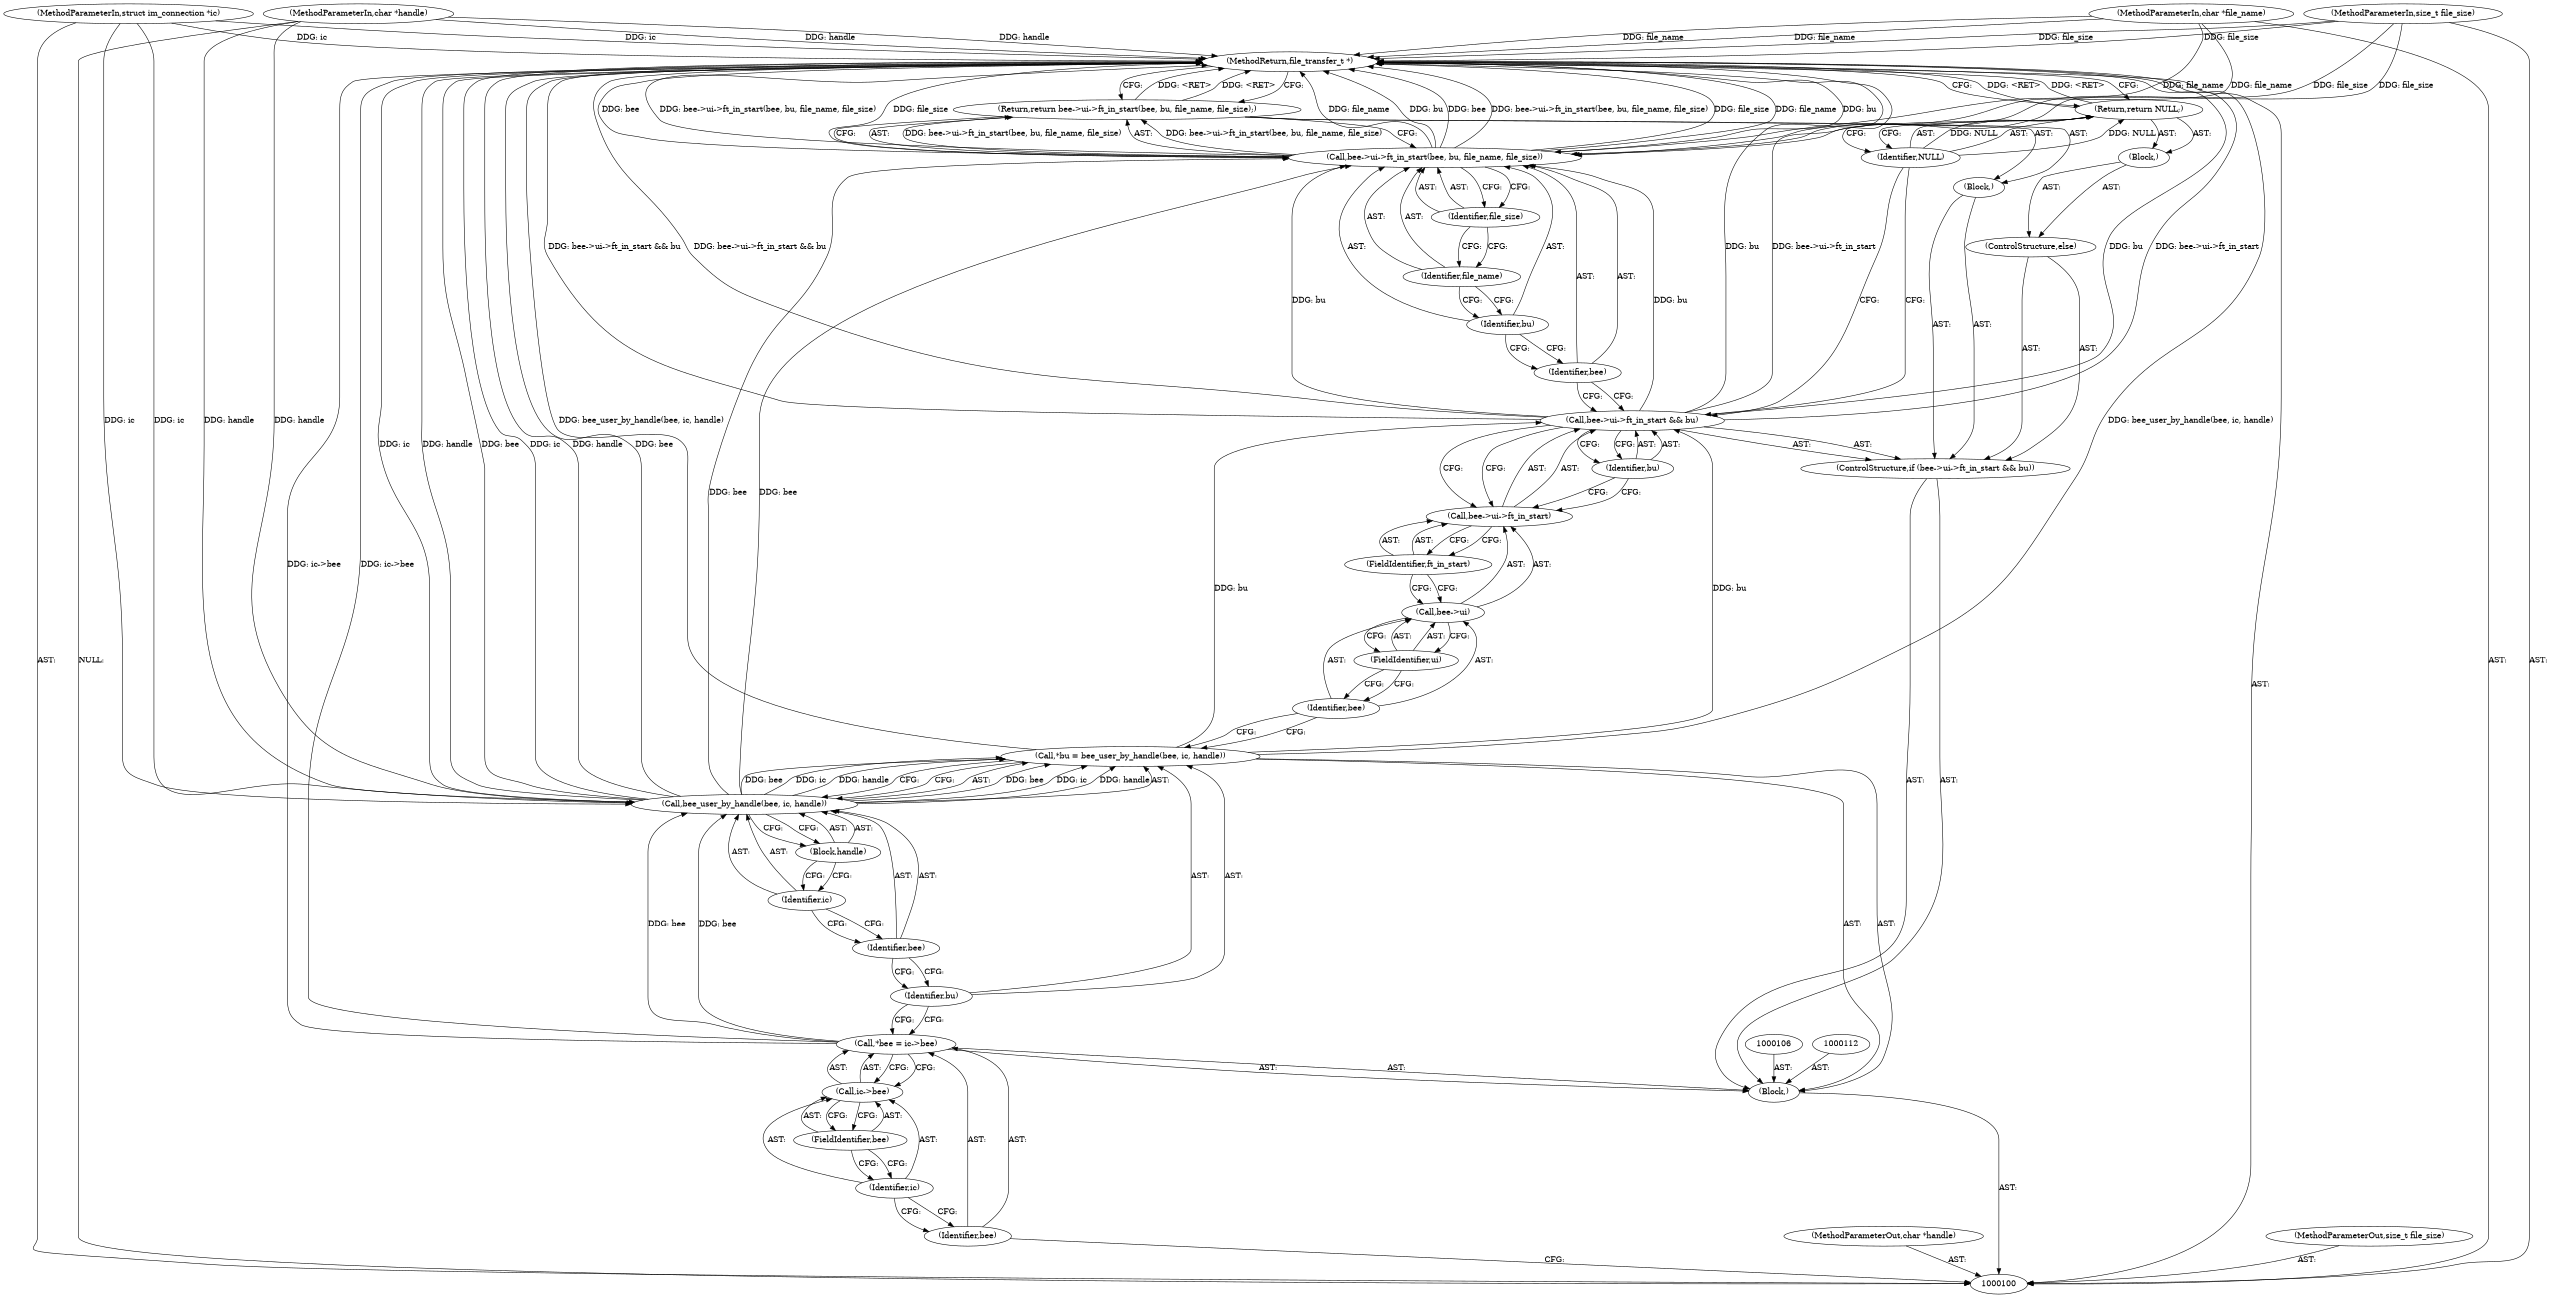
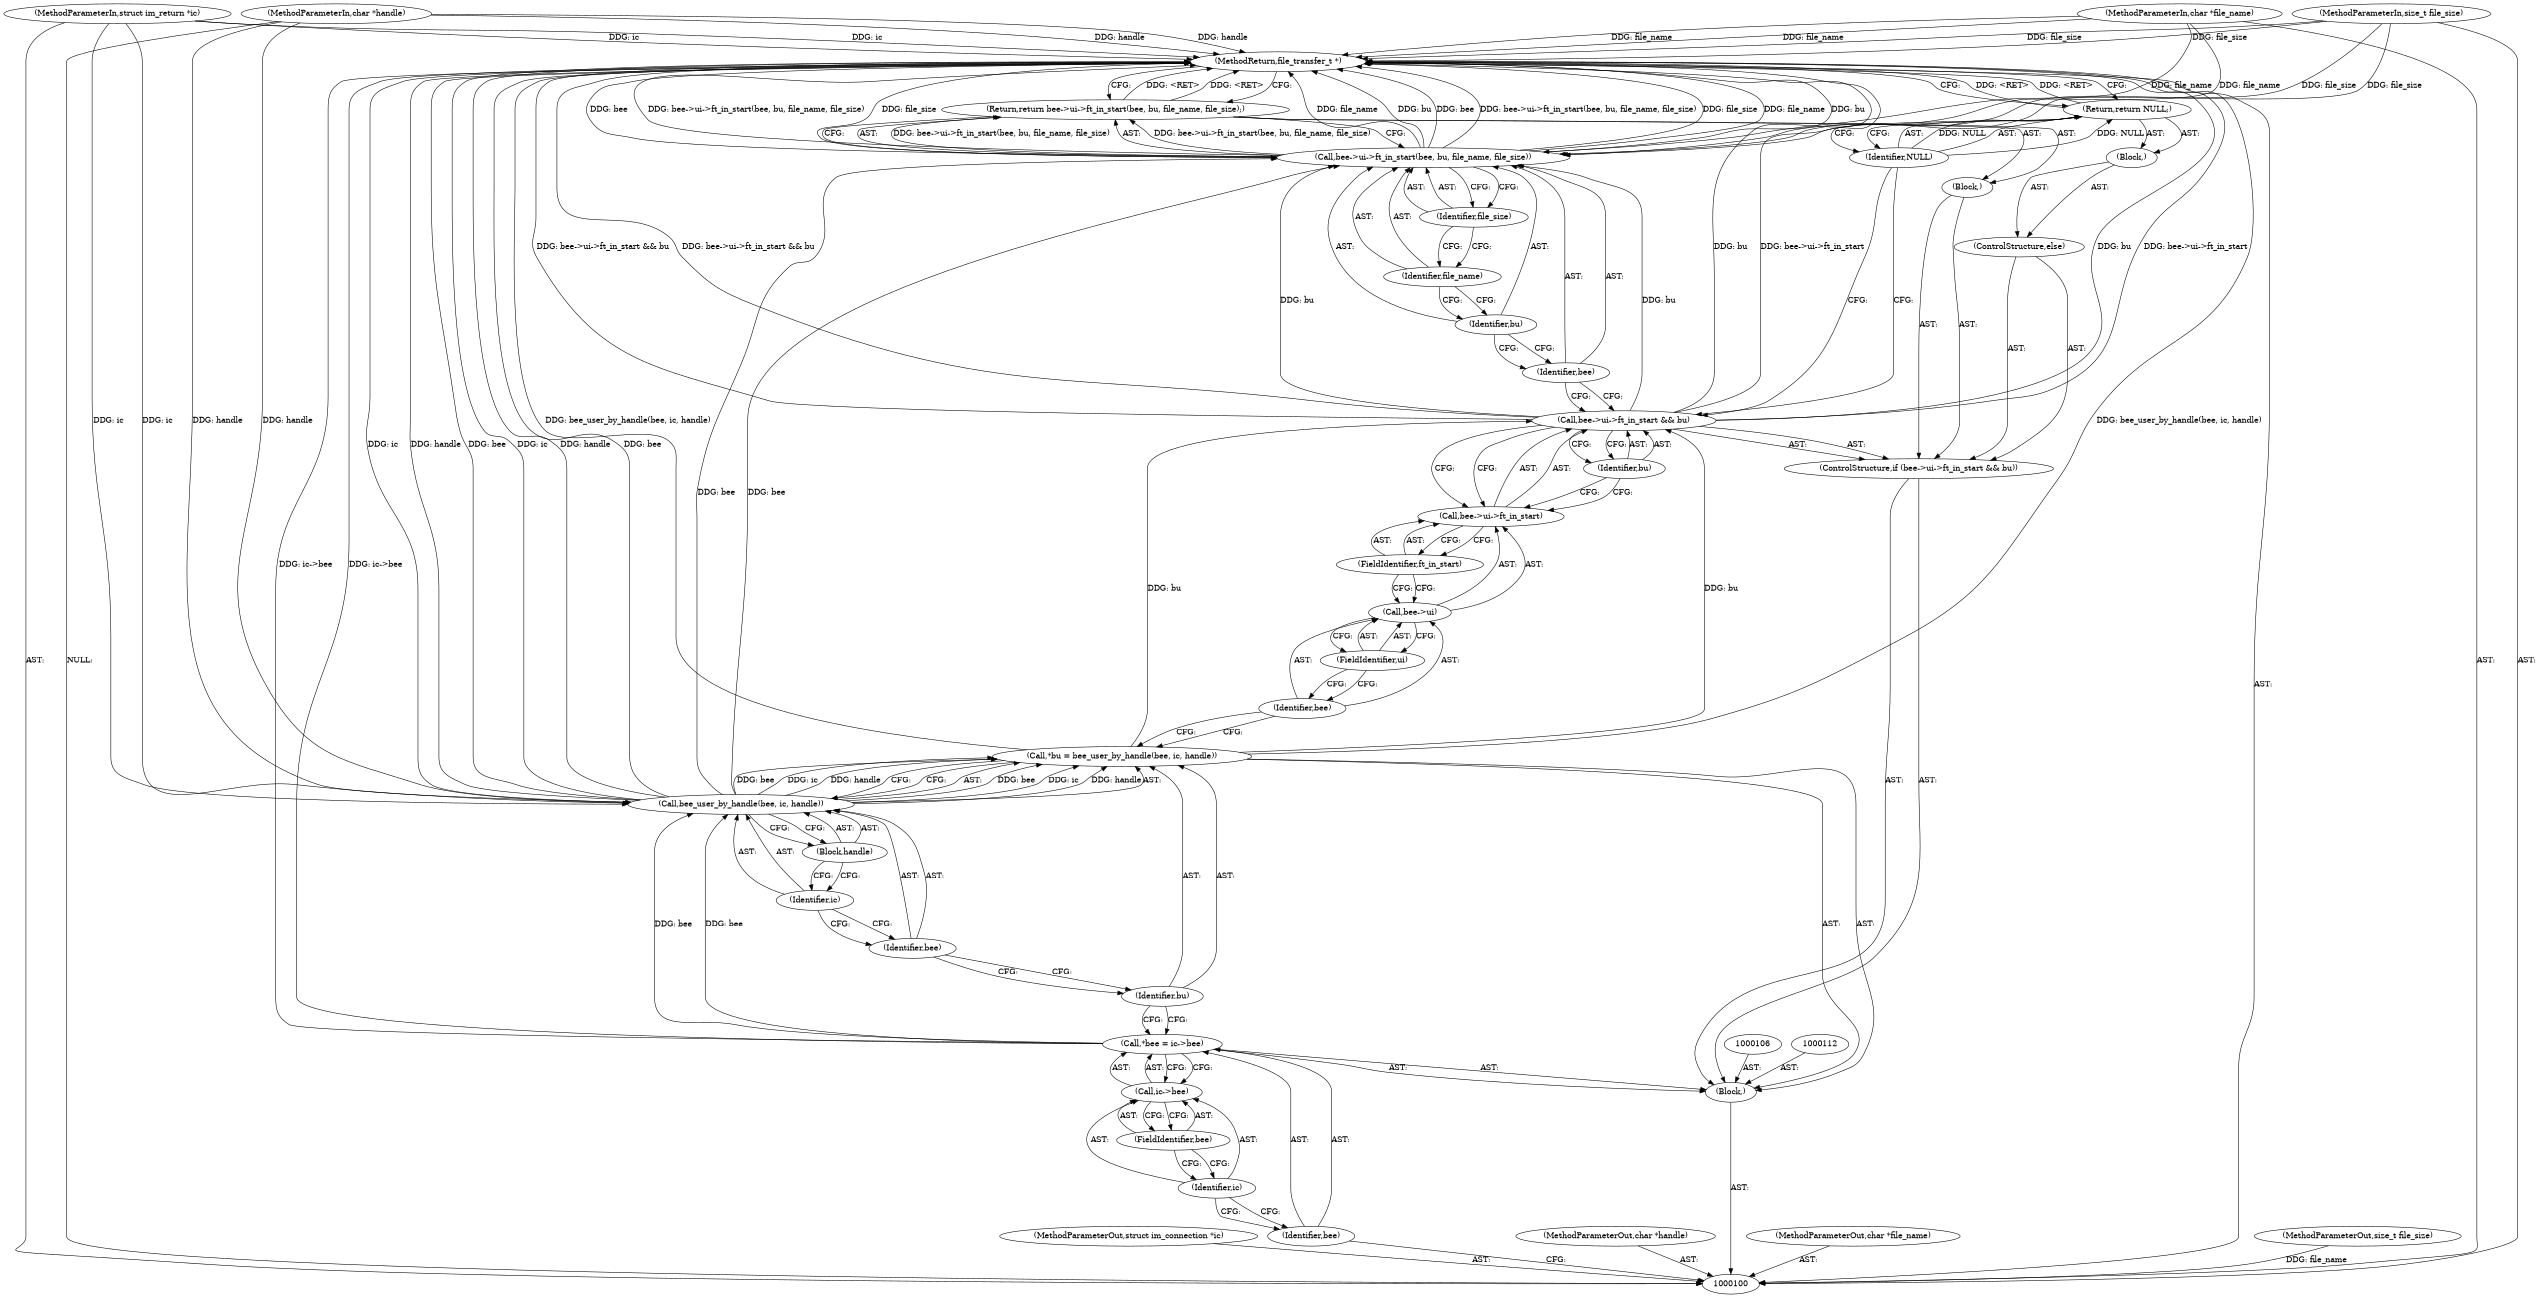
(129, 14) -> (117, 14)
none -> (1129, 1236)
none -> (1853, 1236)
(2308, 1260) -> (2317, 1260)
